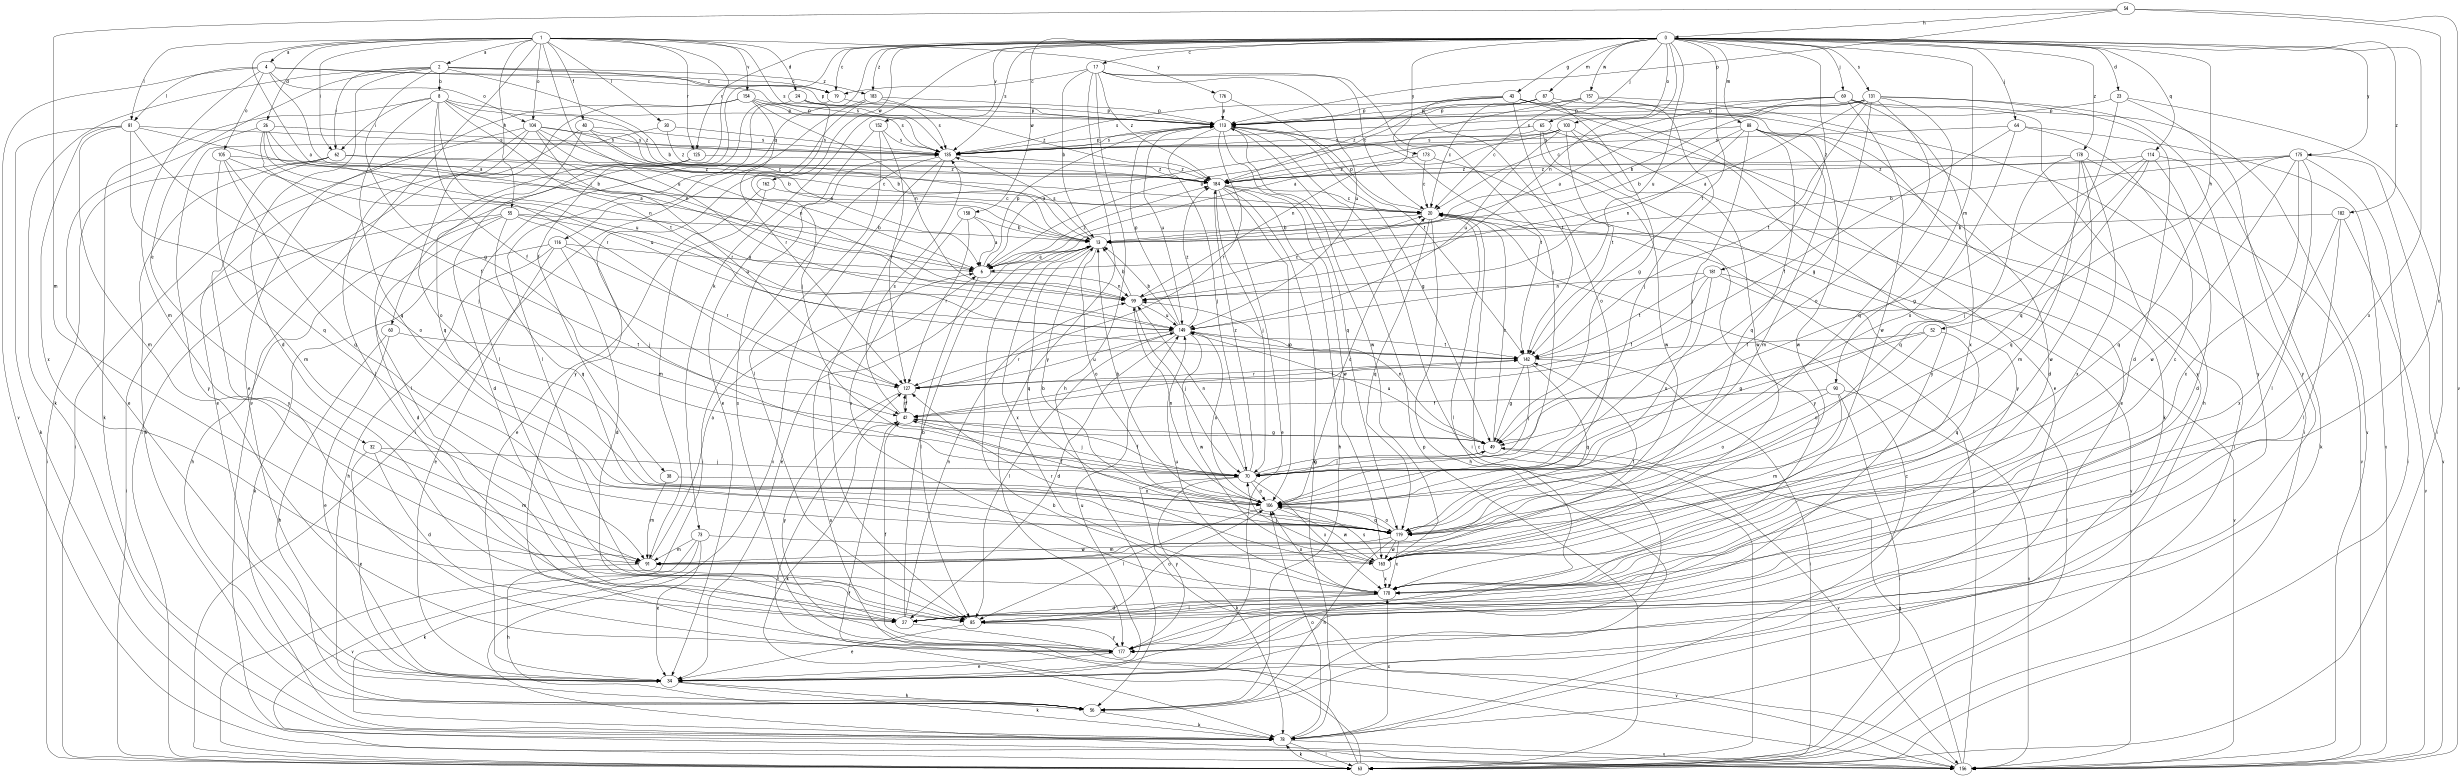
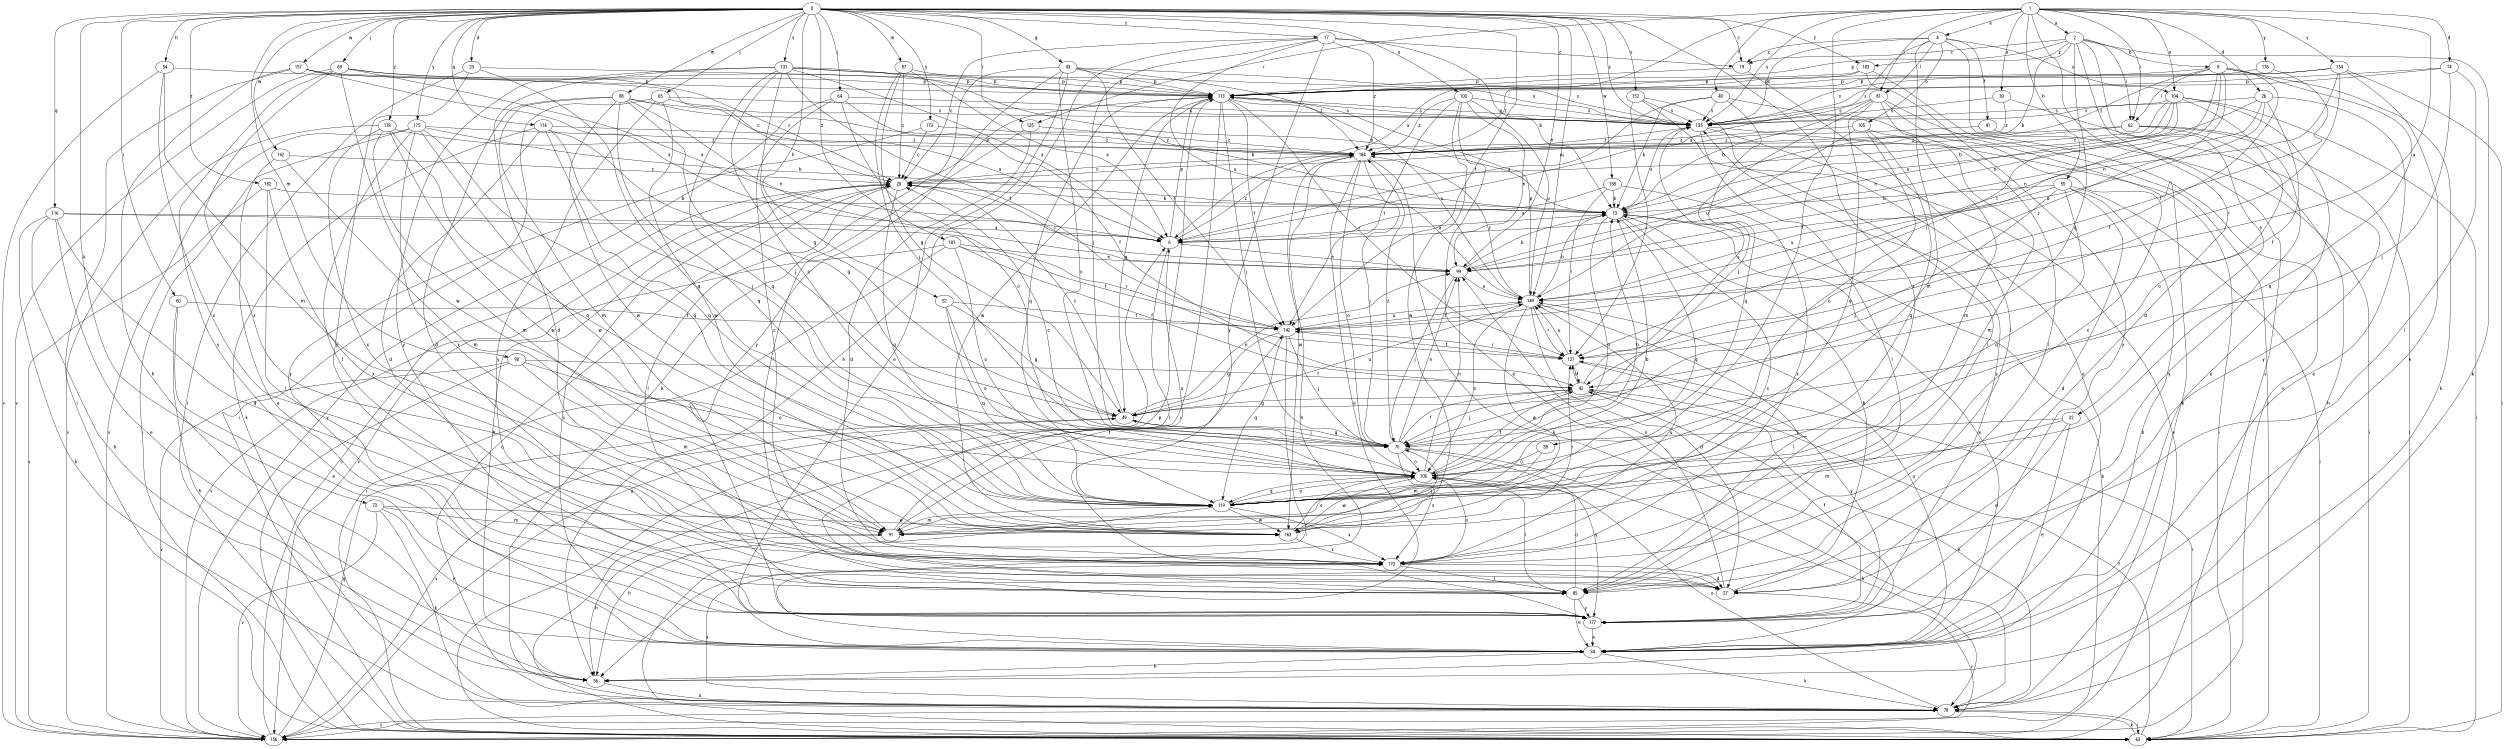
(1898, 23) -> (473, 12)
(612, 82) -> (2007, 53)
none -> (1988, 126)
